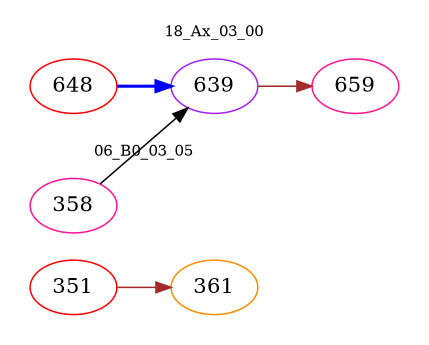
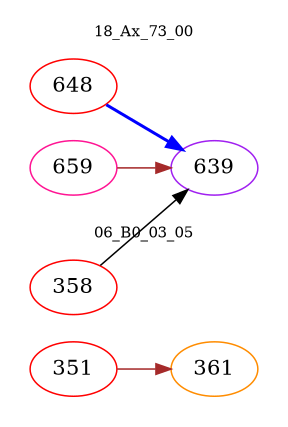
(214, 33) -> (144, 33)
(277, 86) -> (136, 168)
(74, 206) -> (74, 287)
